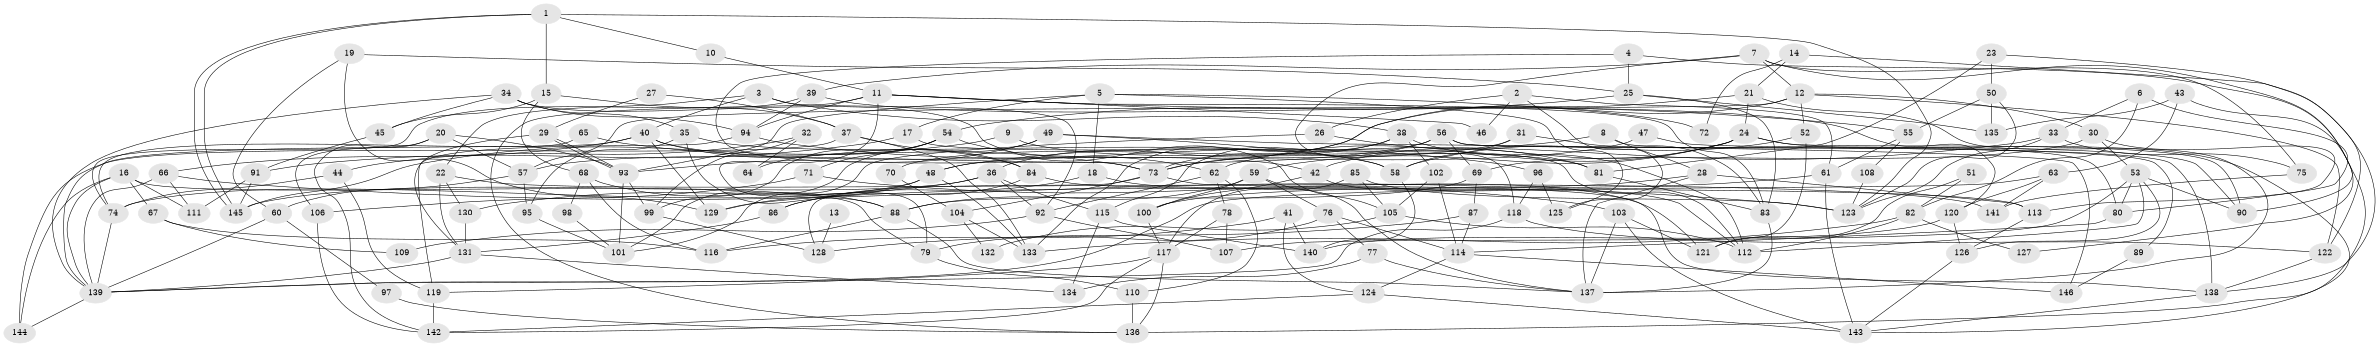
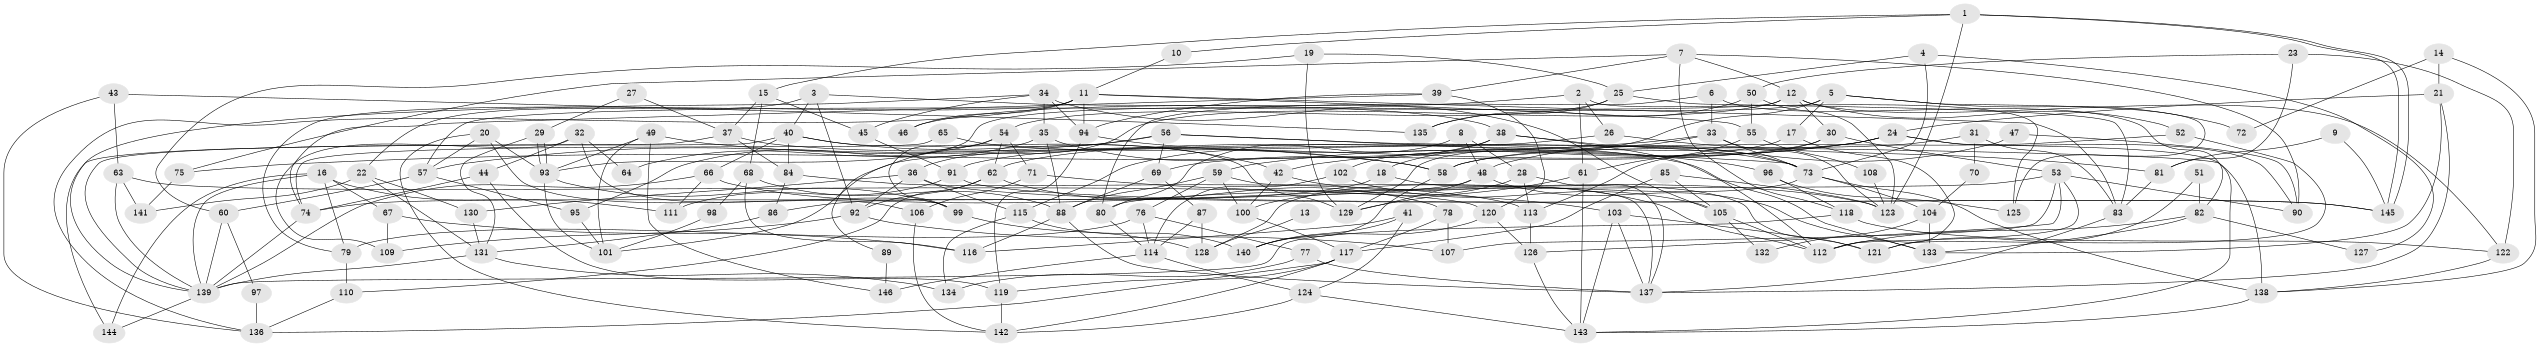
none -> (1520, 149)
none -> (316, 152)
